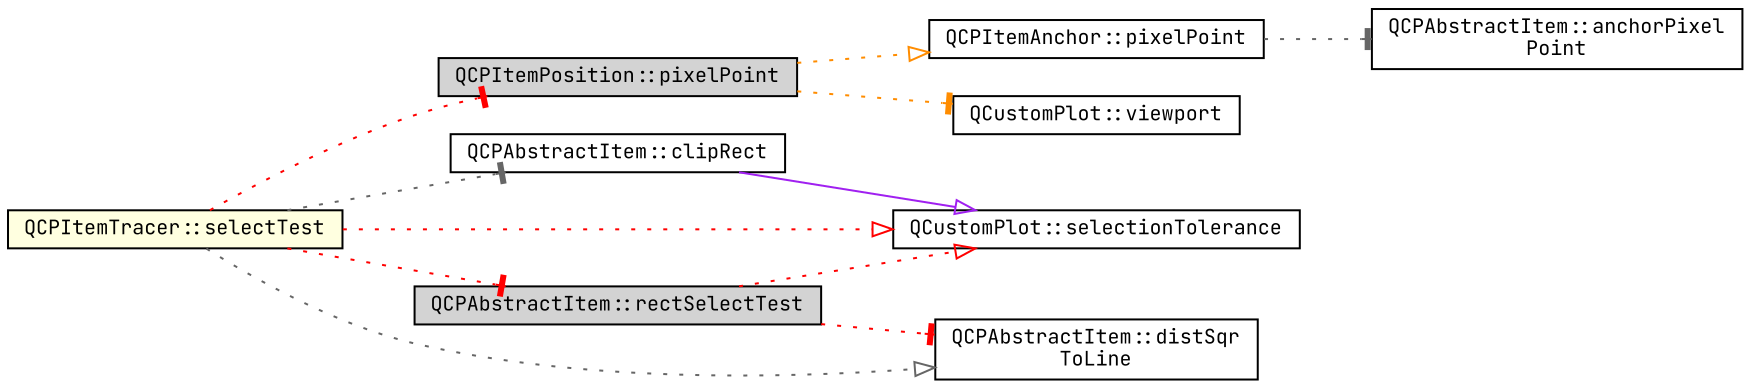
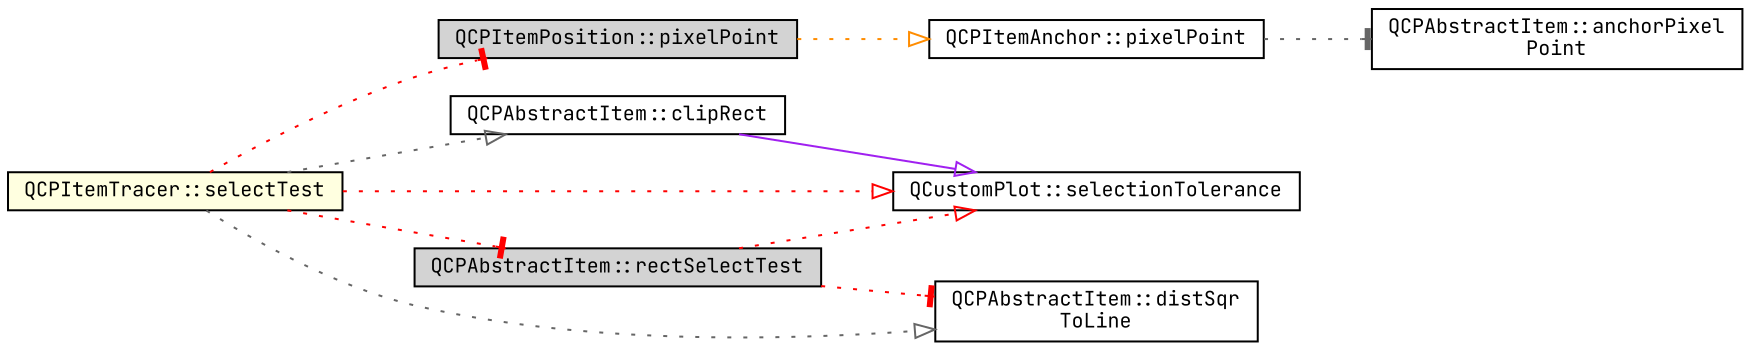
(1097, 115) -> none
(391, 192) -> (387, 155)
